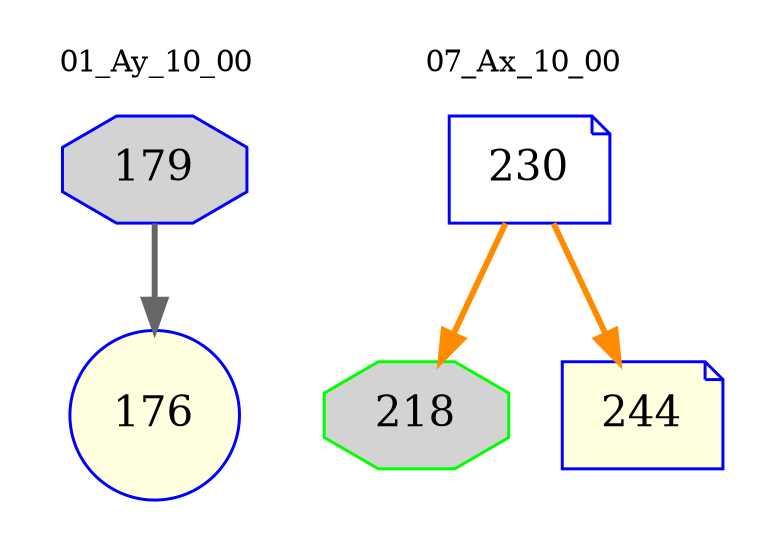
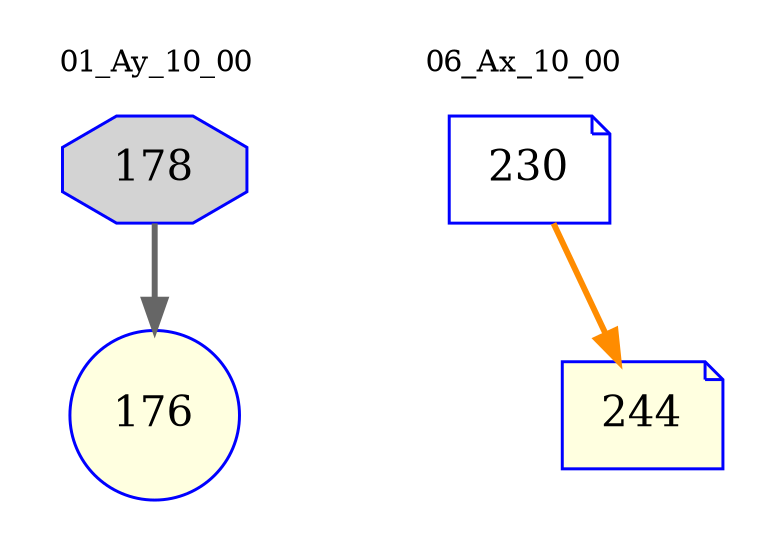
(524, 64) -> (524, 64)
(155, 170) -> (155, 170)
(416, 415) -> none
